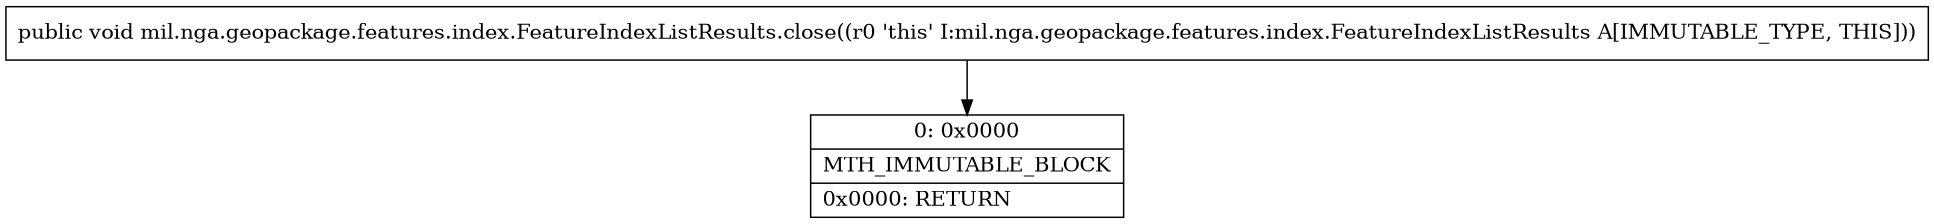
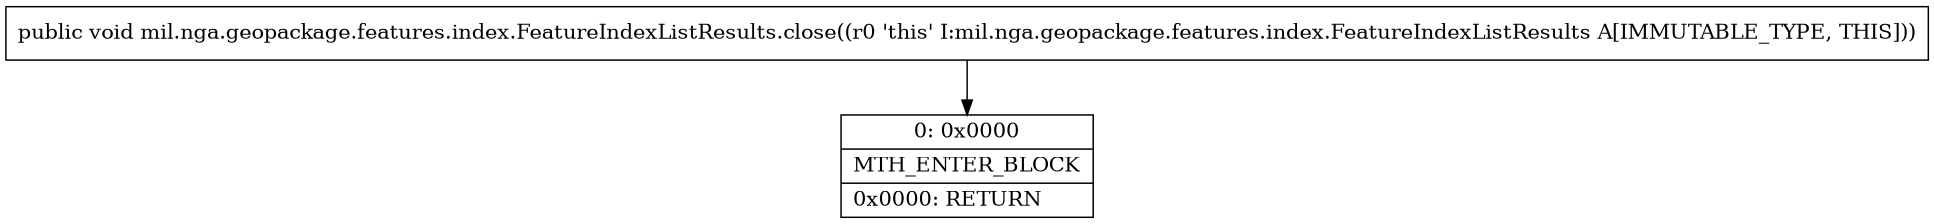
(967, 165) -> (967, 165)
